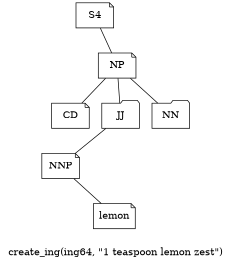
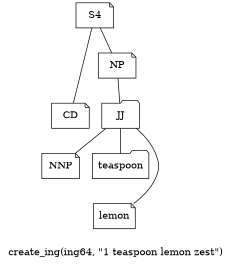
(94, 91) -> (83, 66)
(171, 116) -> none
none -> (121, 166)
(88, 191) -> (159, 167)
